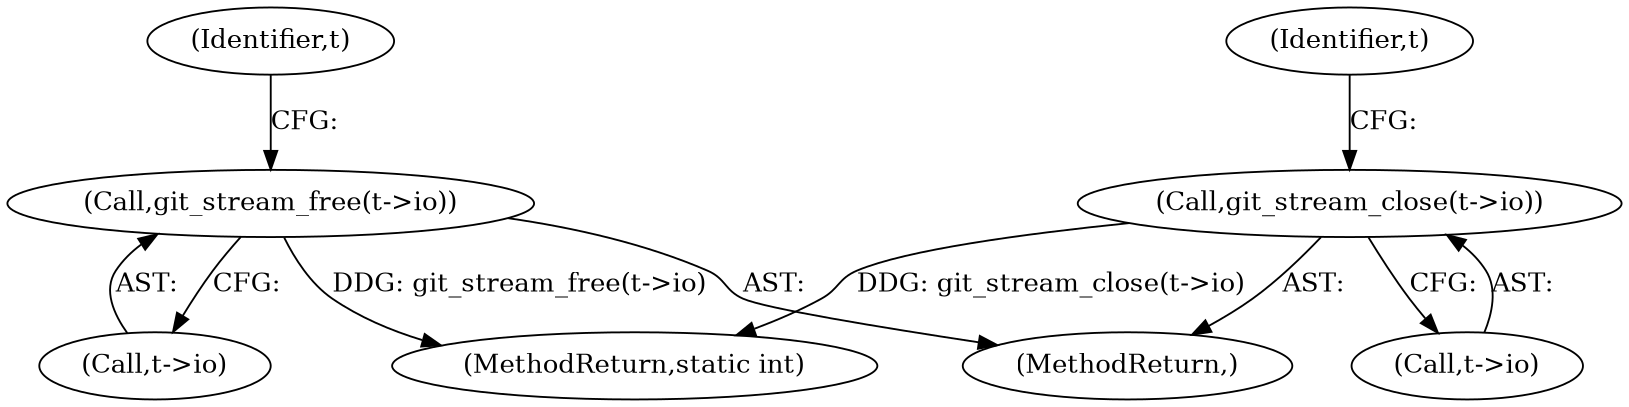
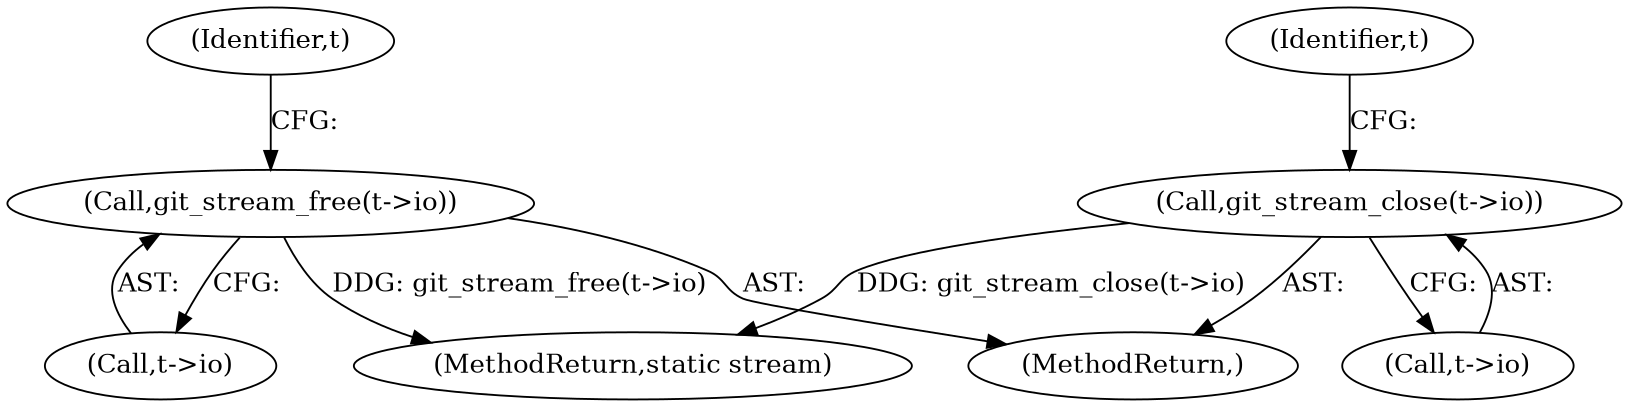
(635, 366) -> (633, 366)
